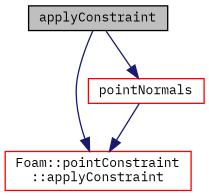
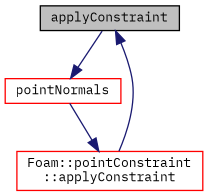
(77, 84) -> (133, 97)
